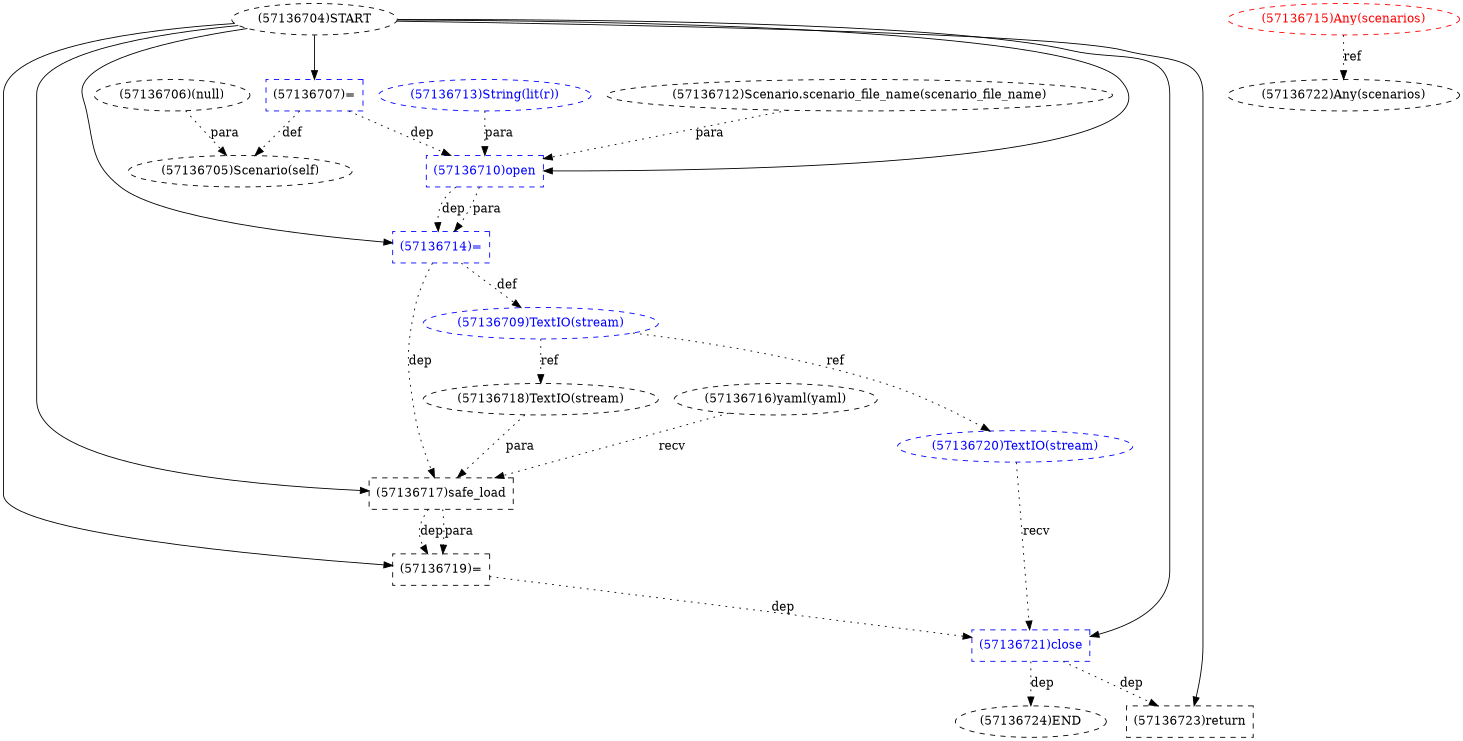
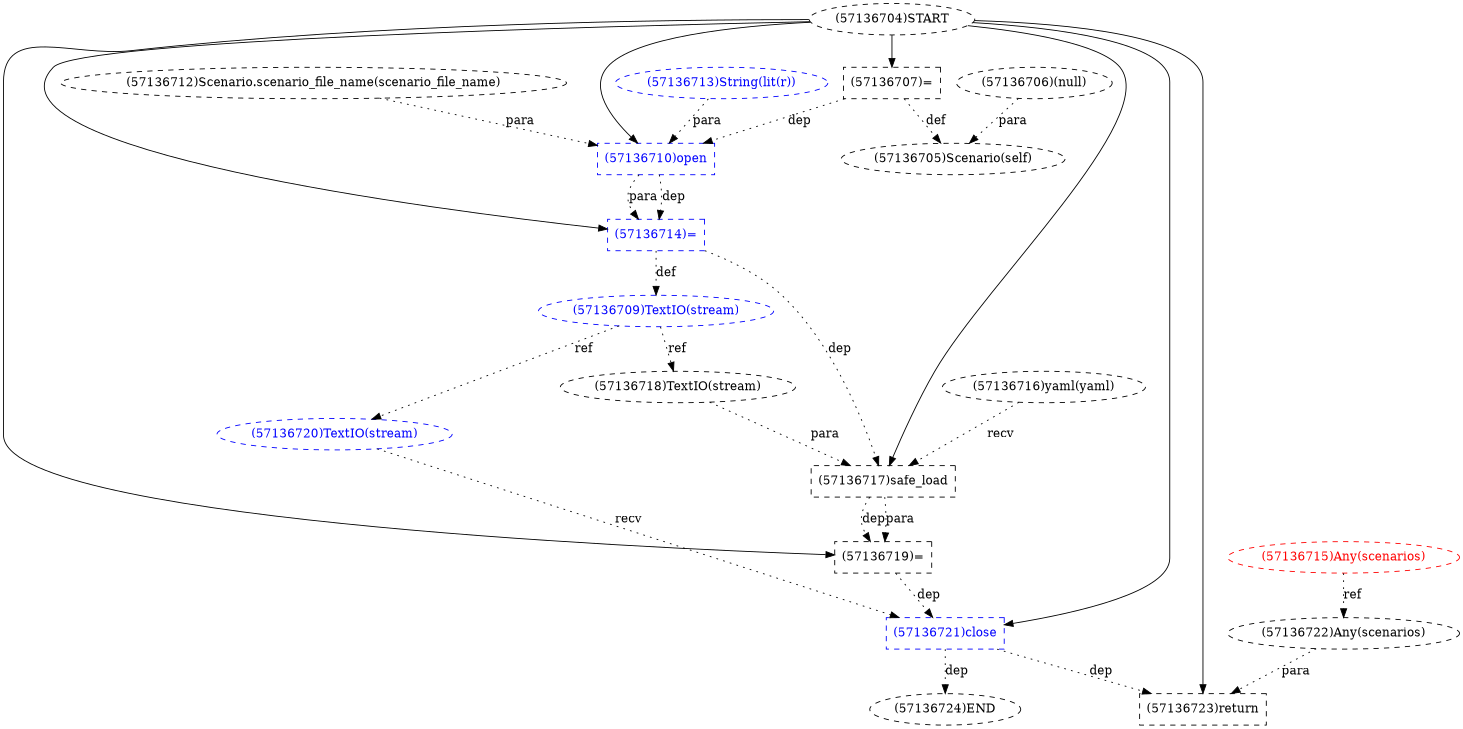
(314, 95) -> (892, 83)
none -> (1278, 669)
